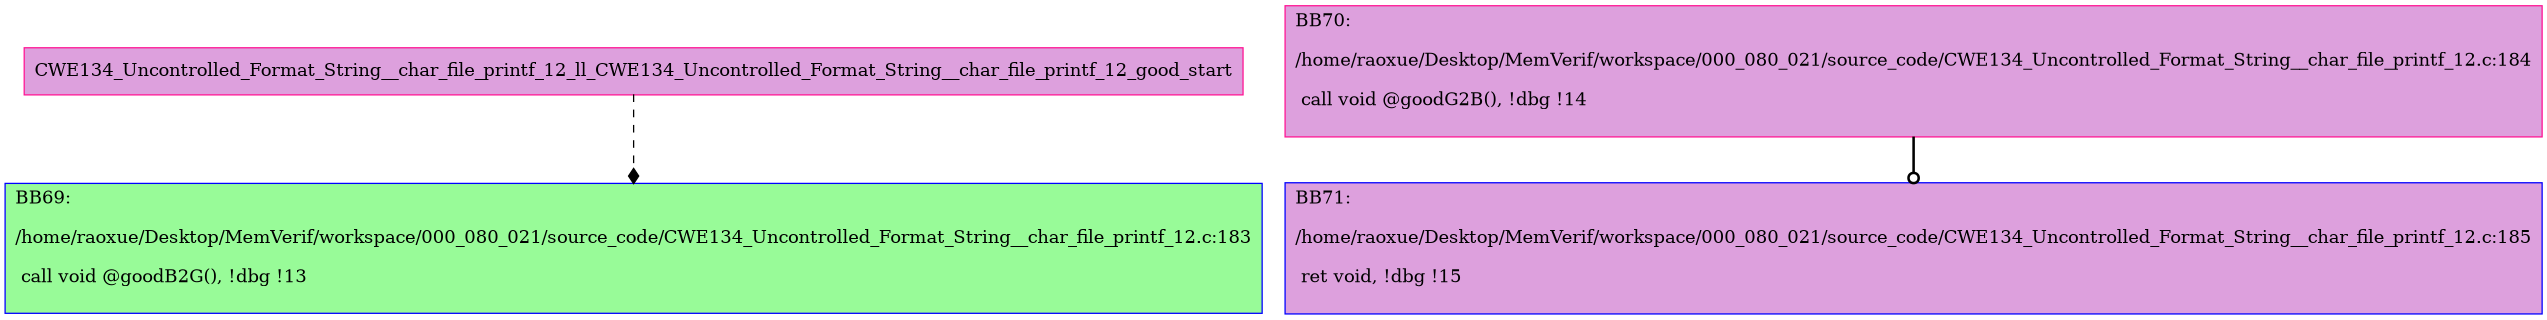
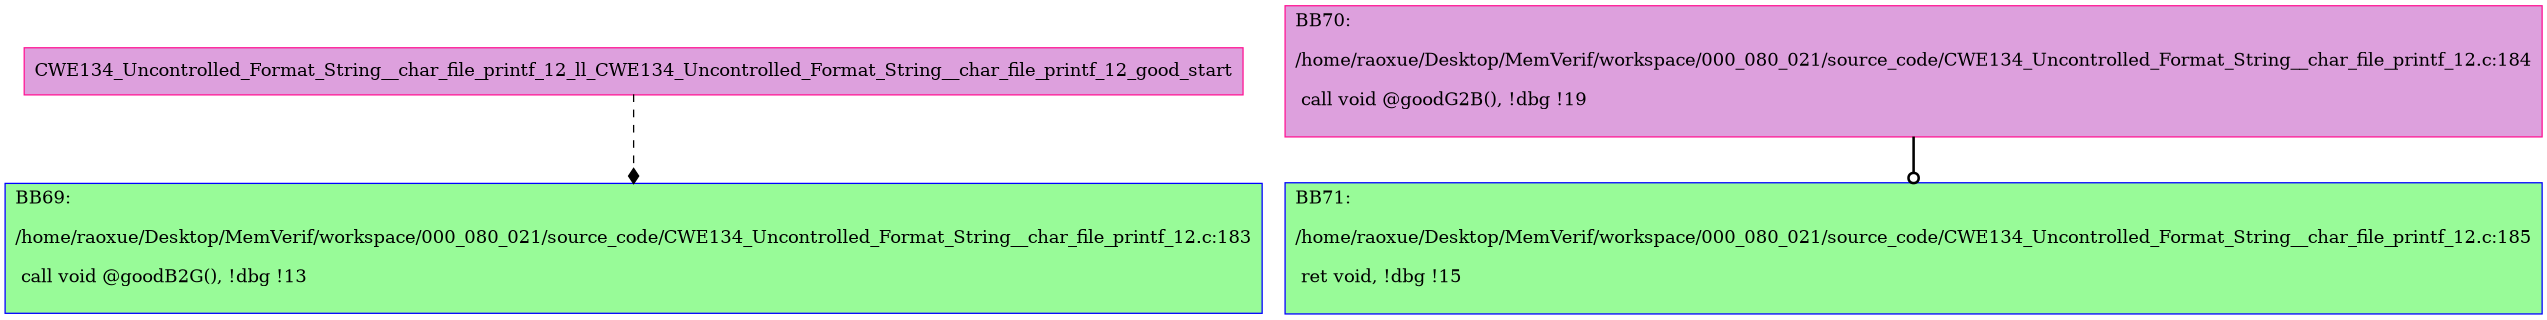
(1441, 100) -> (1441, 100)
(1914, 248) -> (1914, 248)
